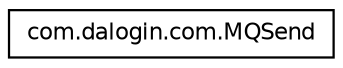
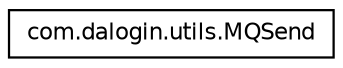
(171, 34) -> (171, 34)
